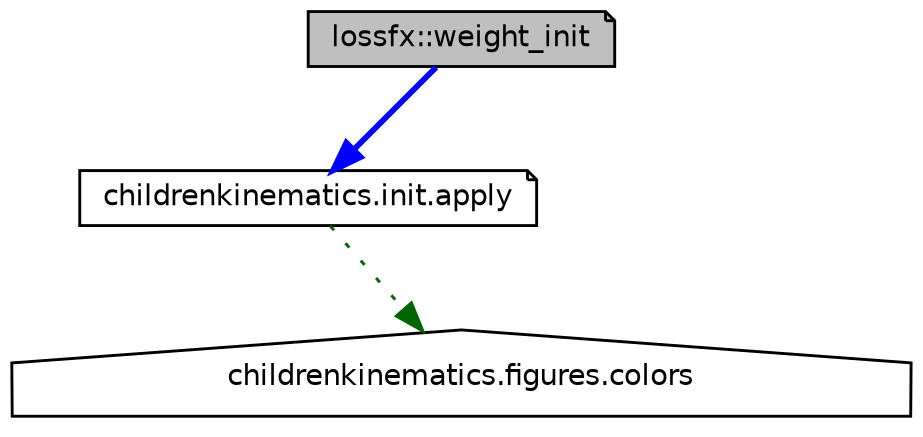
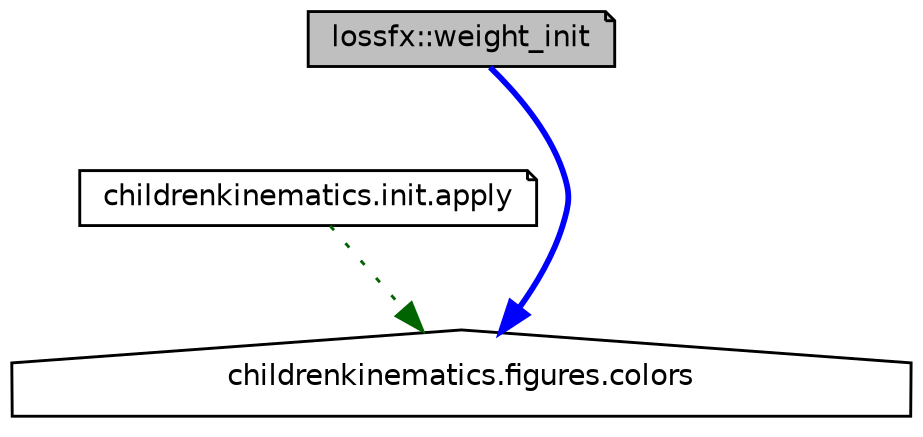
(395, 108) -> (566, 181)
